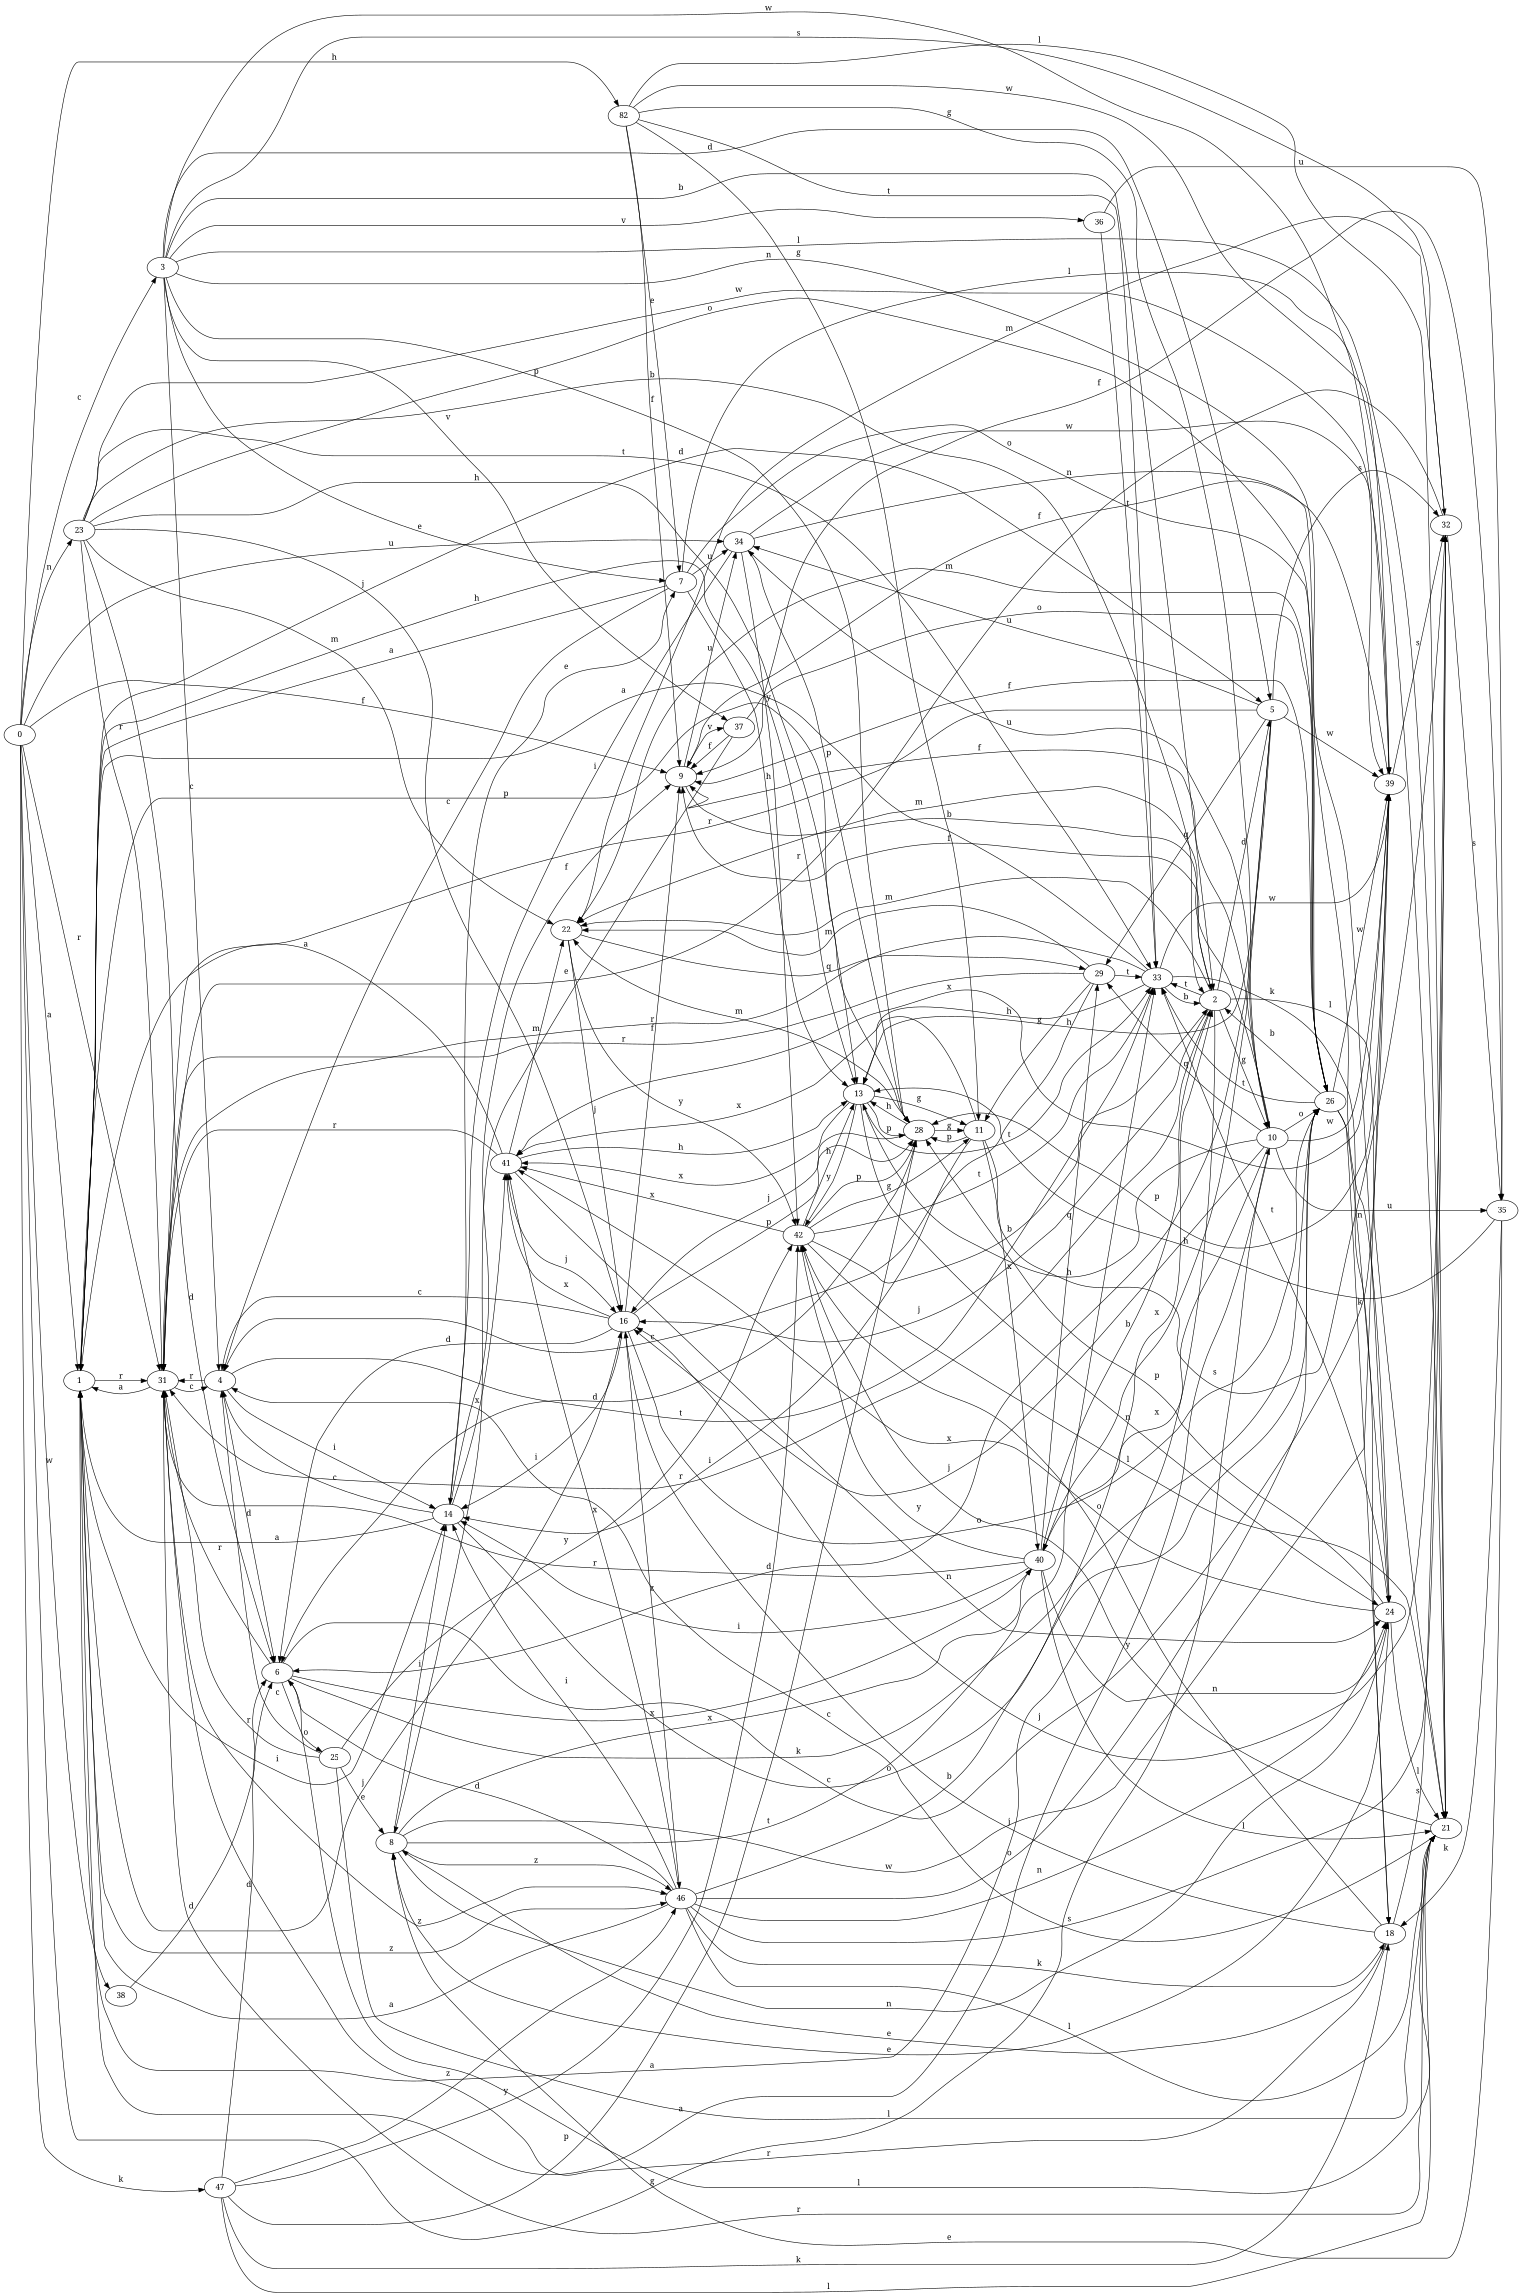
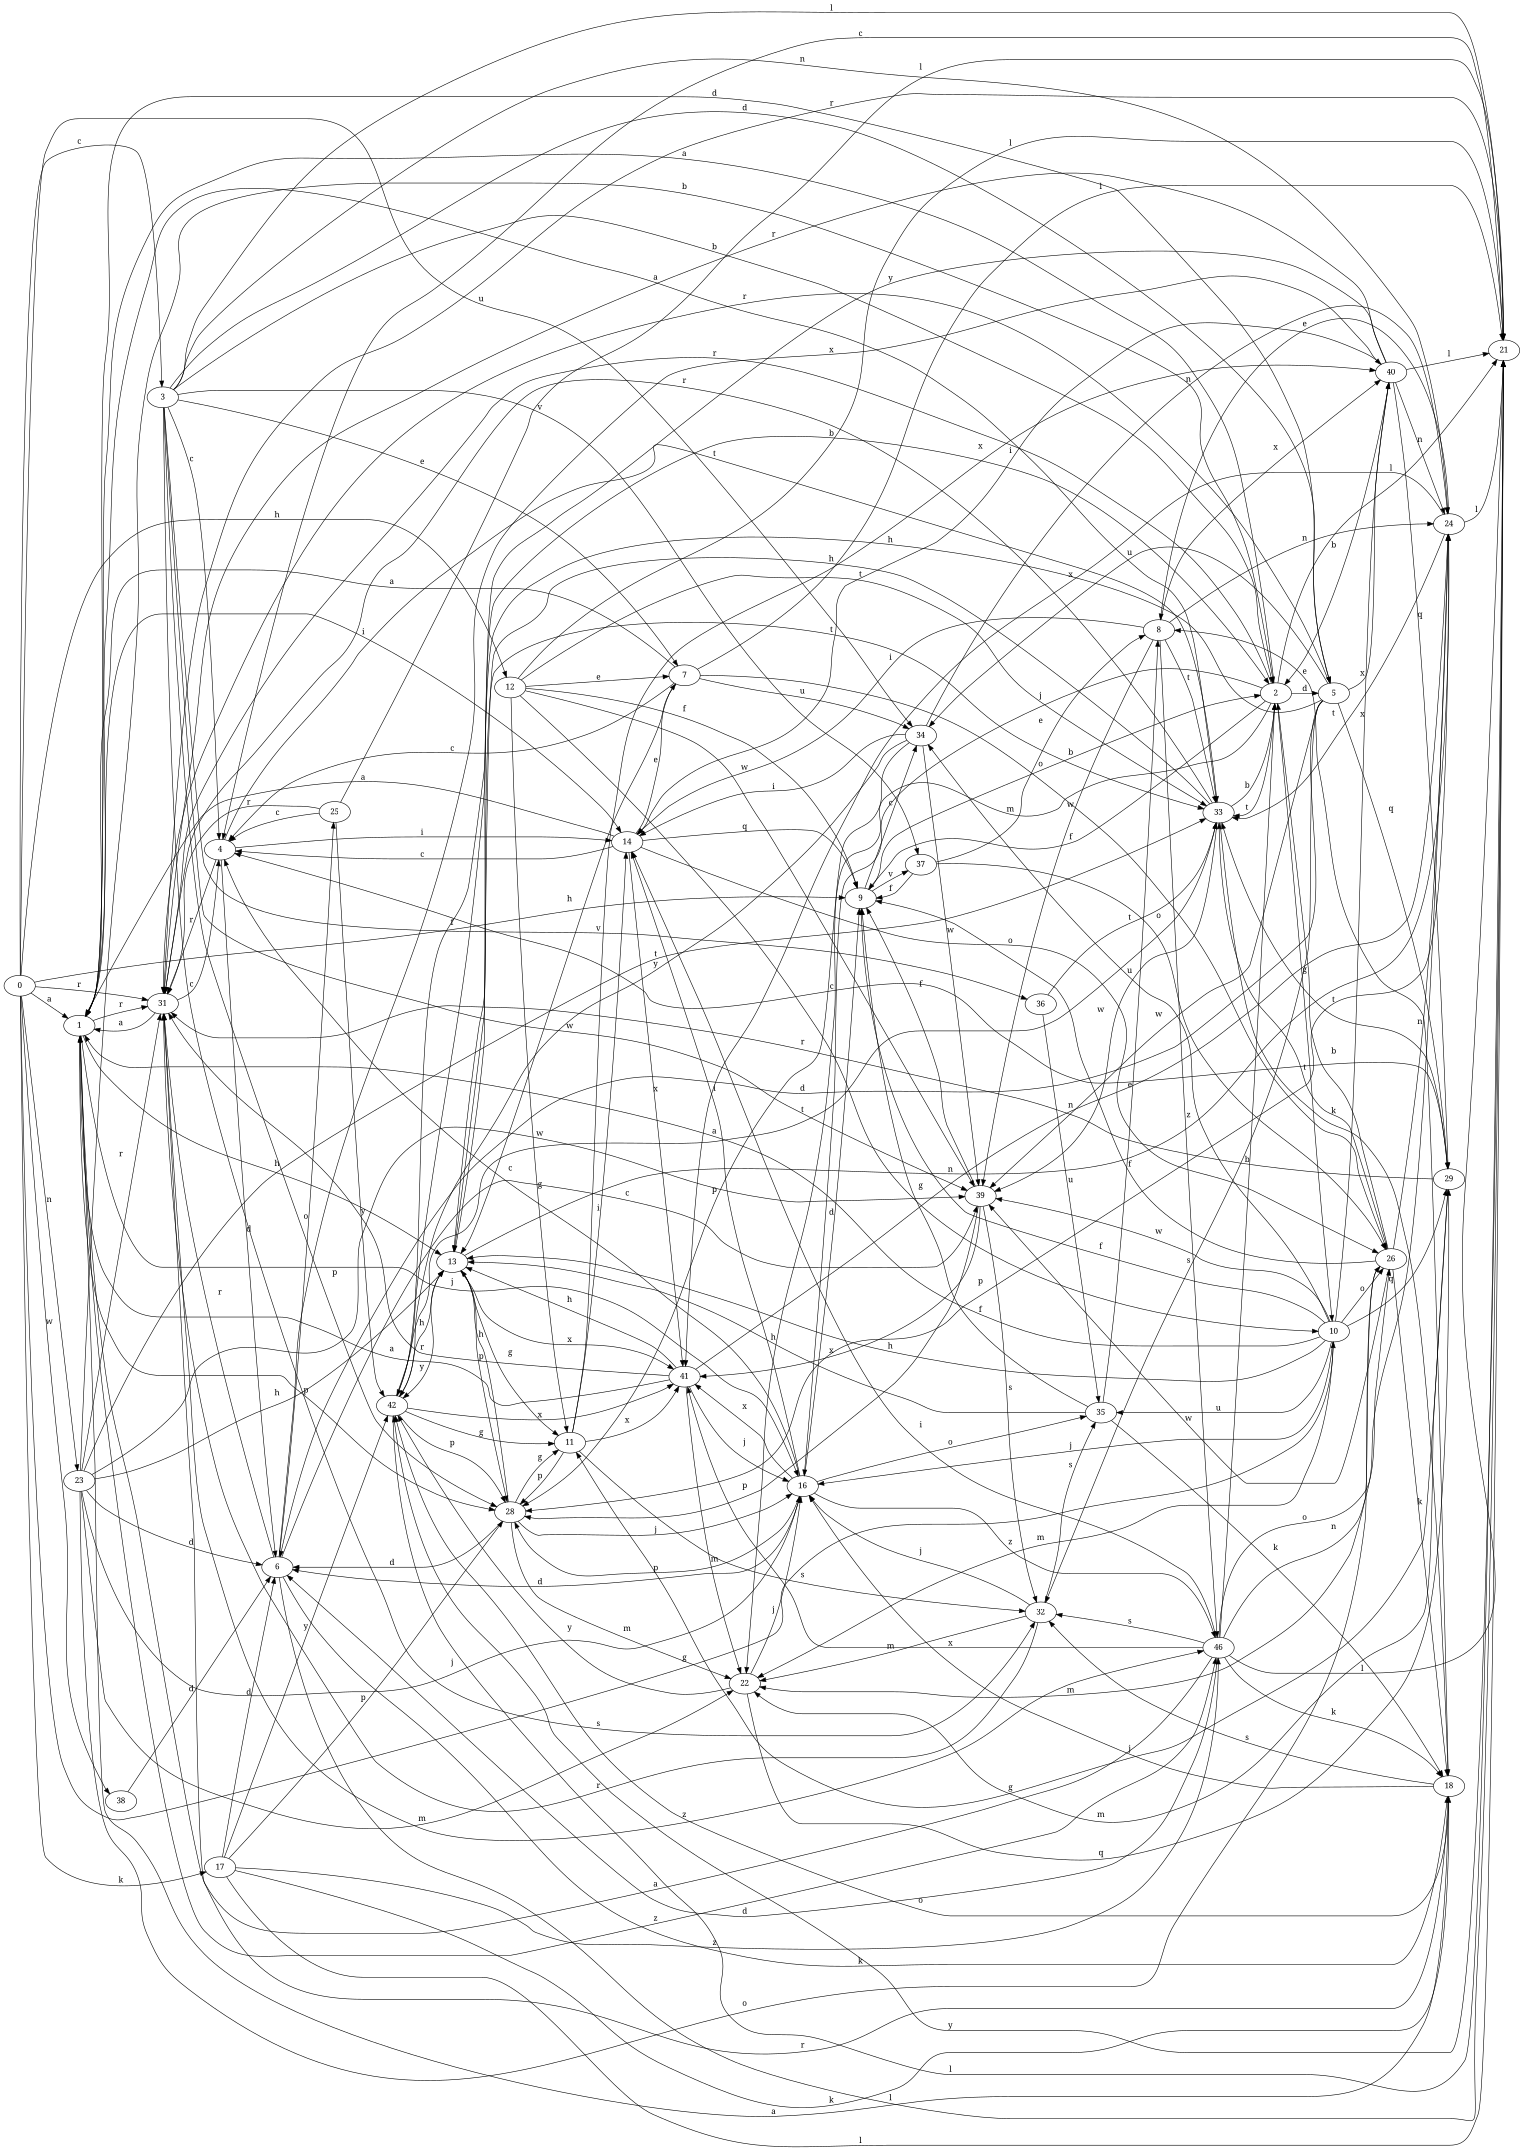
(624, 116) -> (510, 687)
(710, 648) -> (891, 803)
(566, 867) -> (745, 827)
(652, 1028) -> (832, 1212)
(1041, 1515) -> (948, 1448)
(938, 1703) -> (850, 1966)
(361, 1802) -> none
none -> (460, 2068)
(220, 2188) -> (220, 1867)
